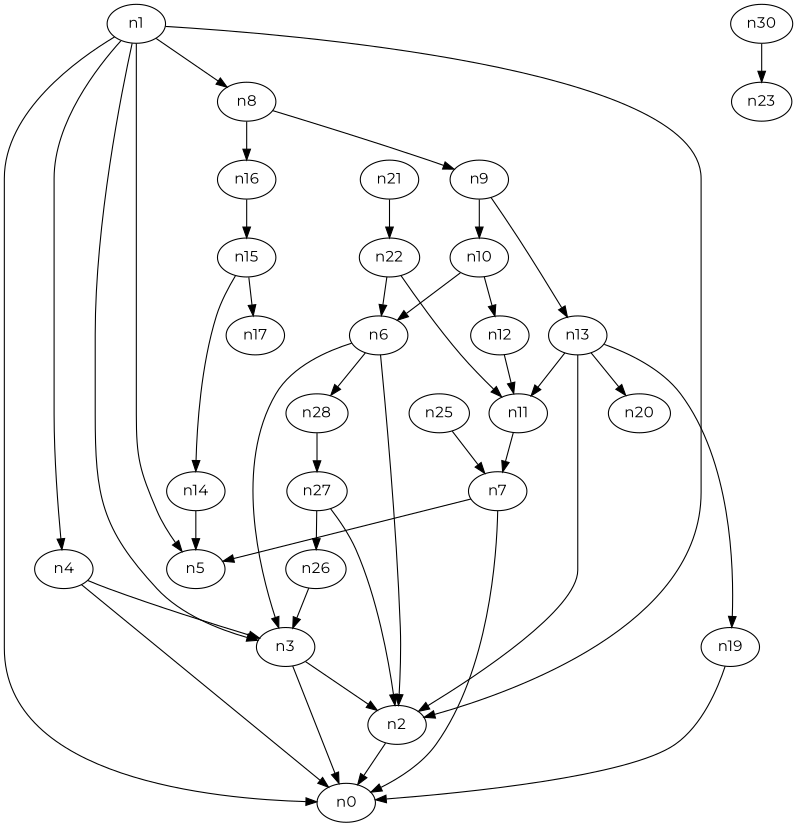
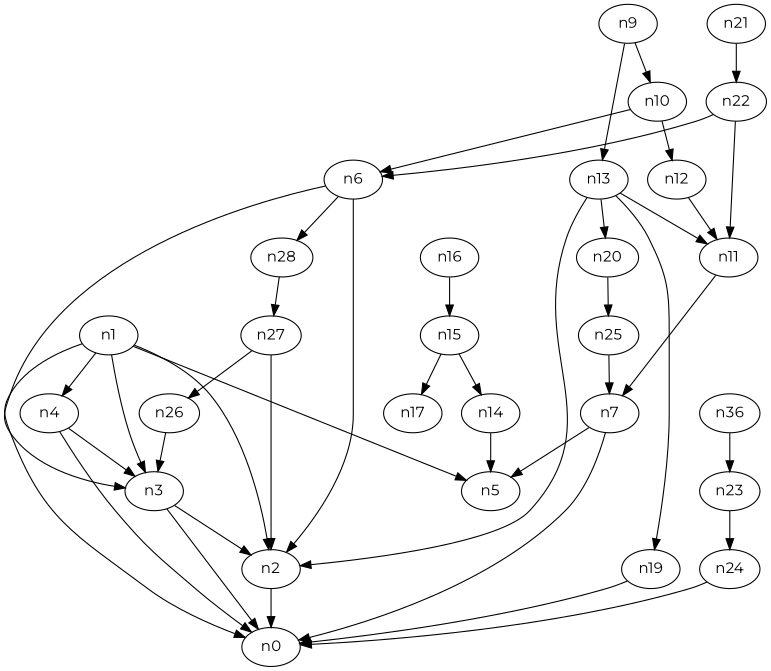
(762, 24) -> (730, 413)
(247, 102) -> none
none -> (608, 291)
none -> (730, 569)
